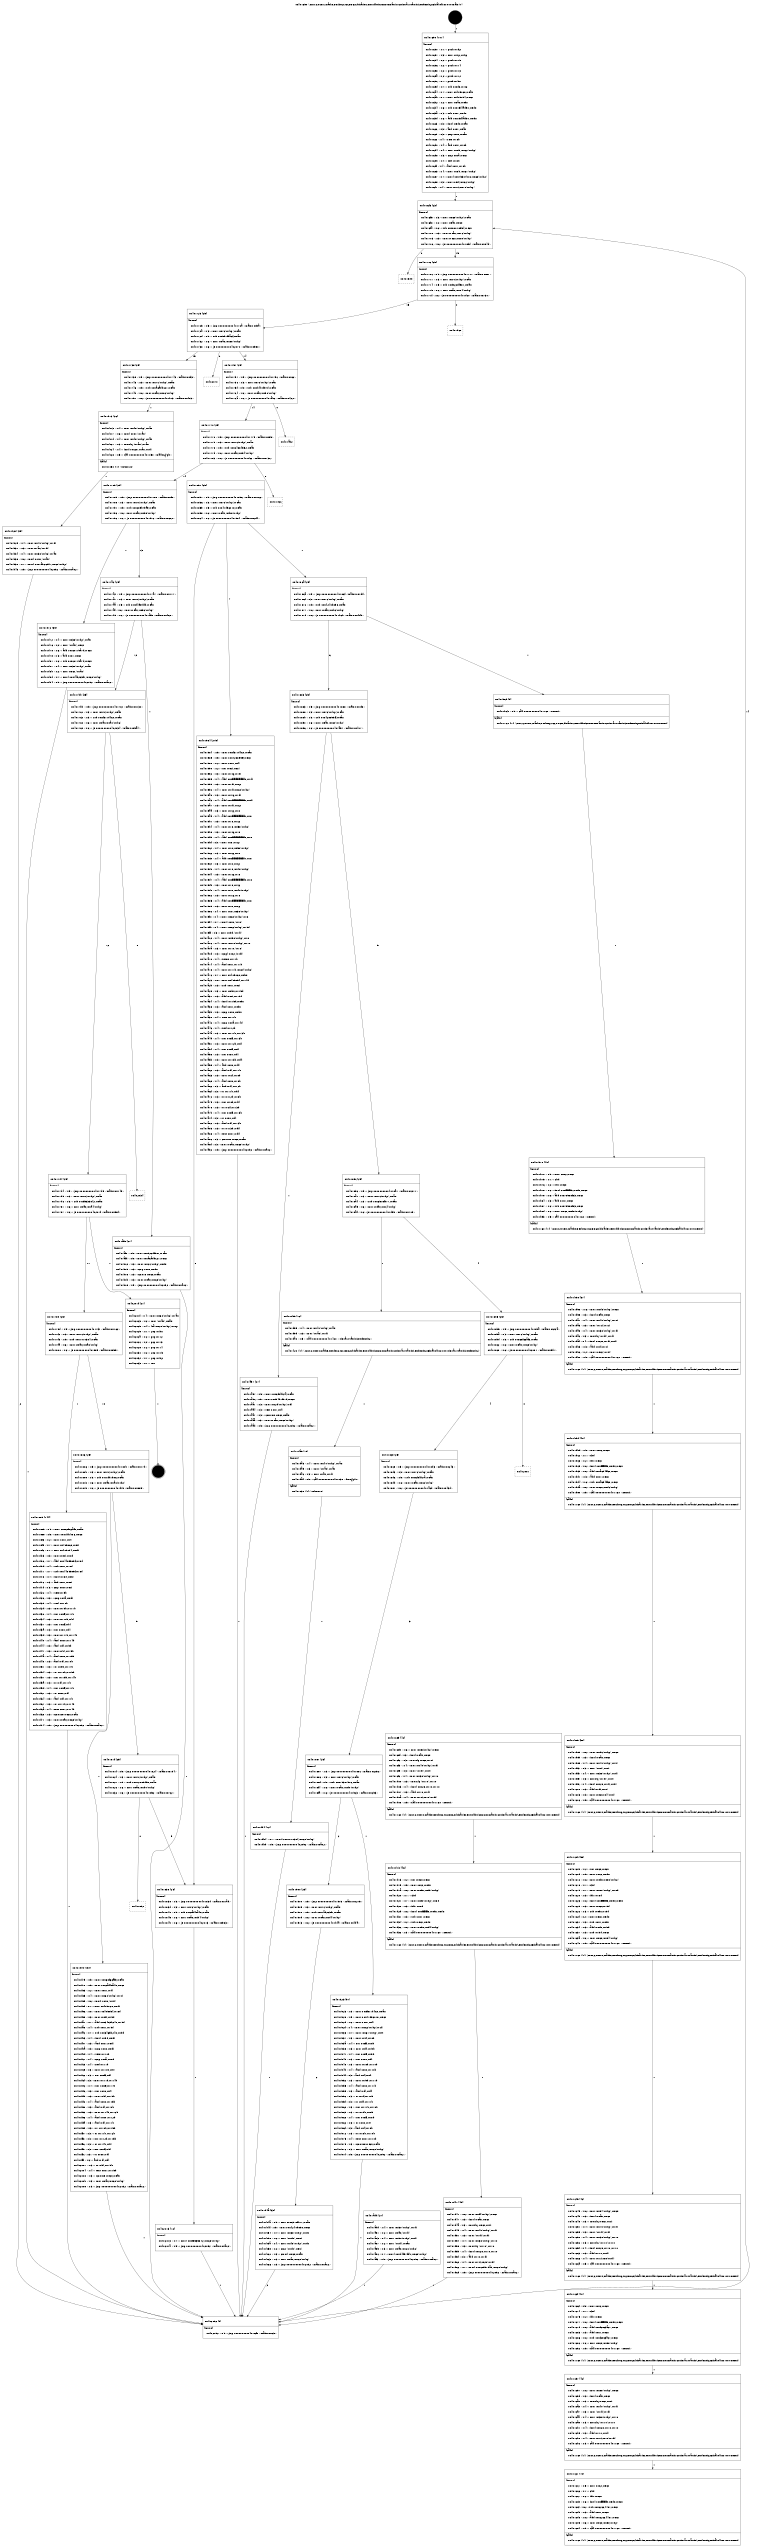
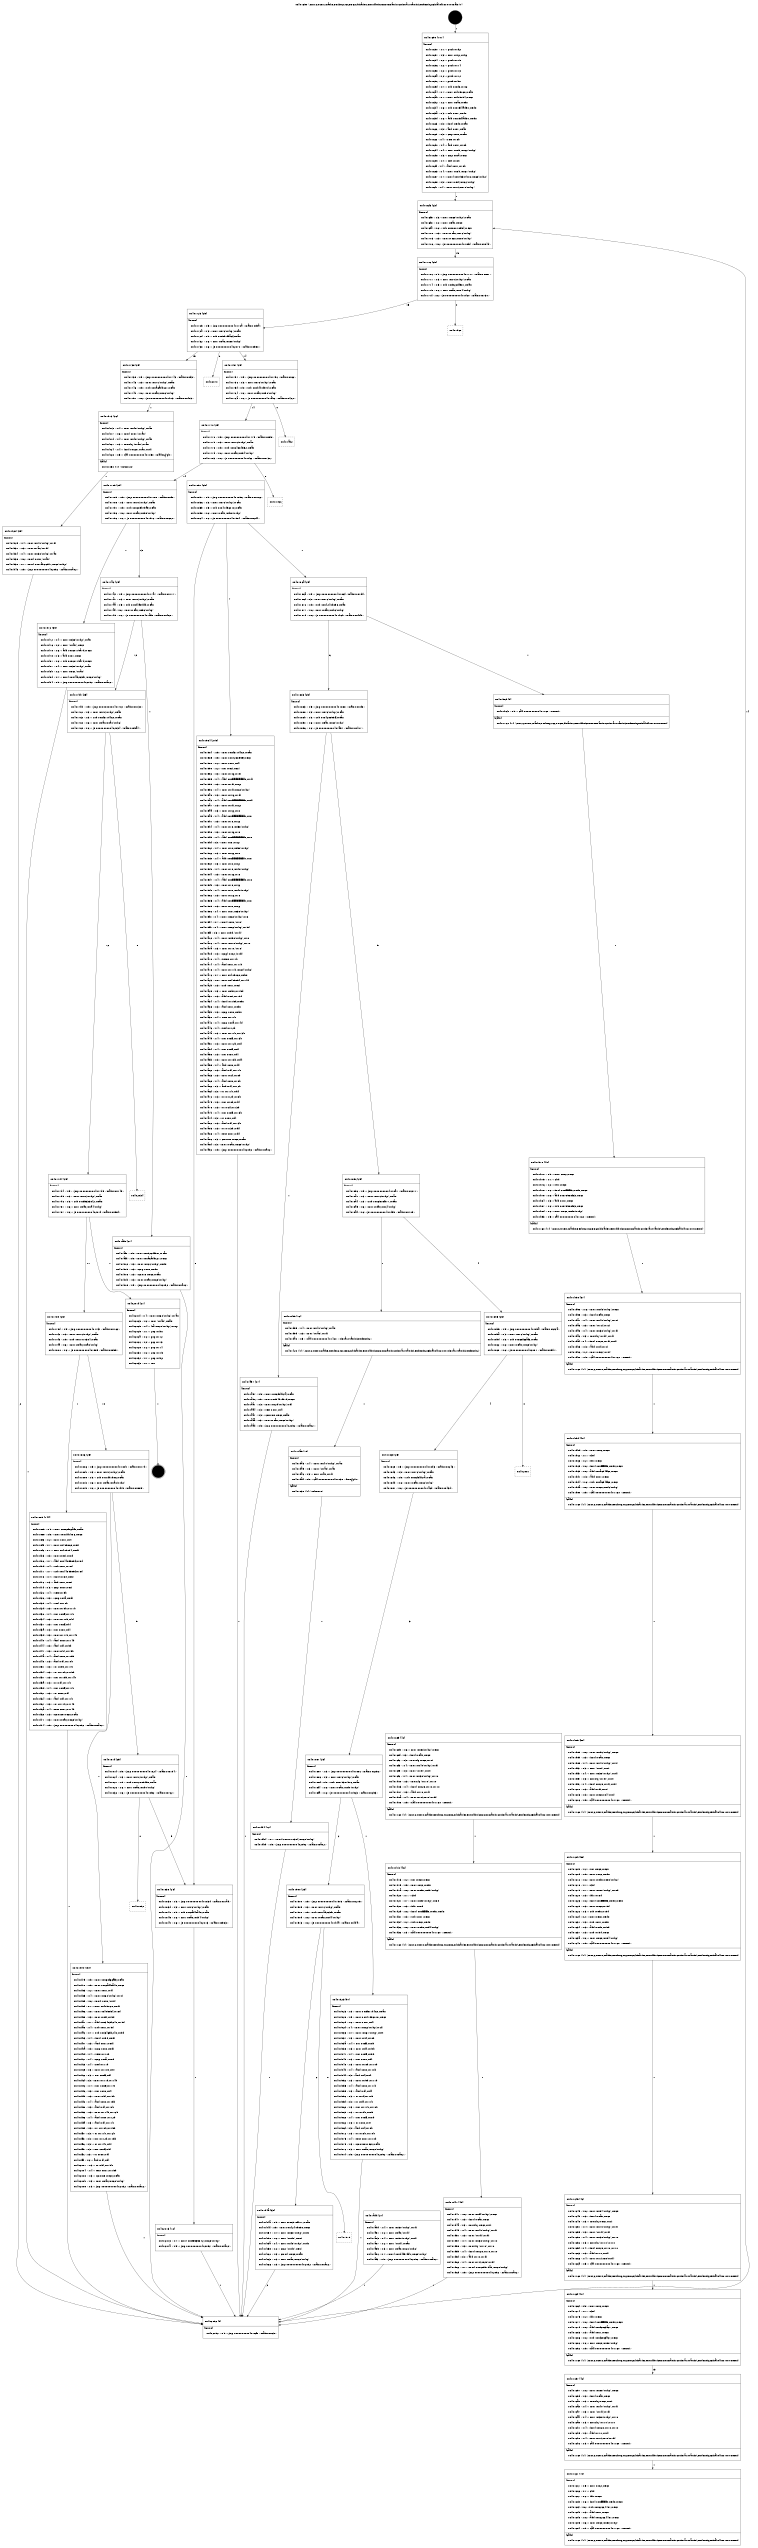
(406, 279) -> none
none -> (344, 2238)
(654, 2370) -> (654, 2370)
